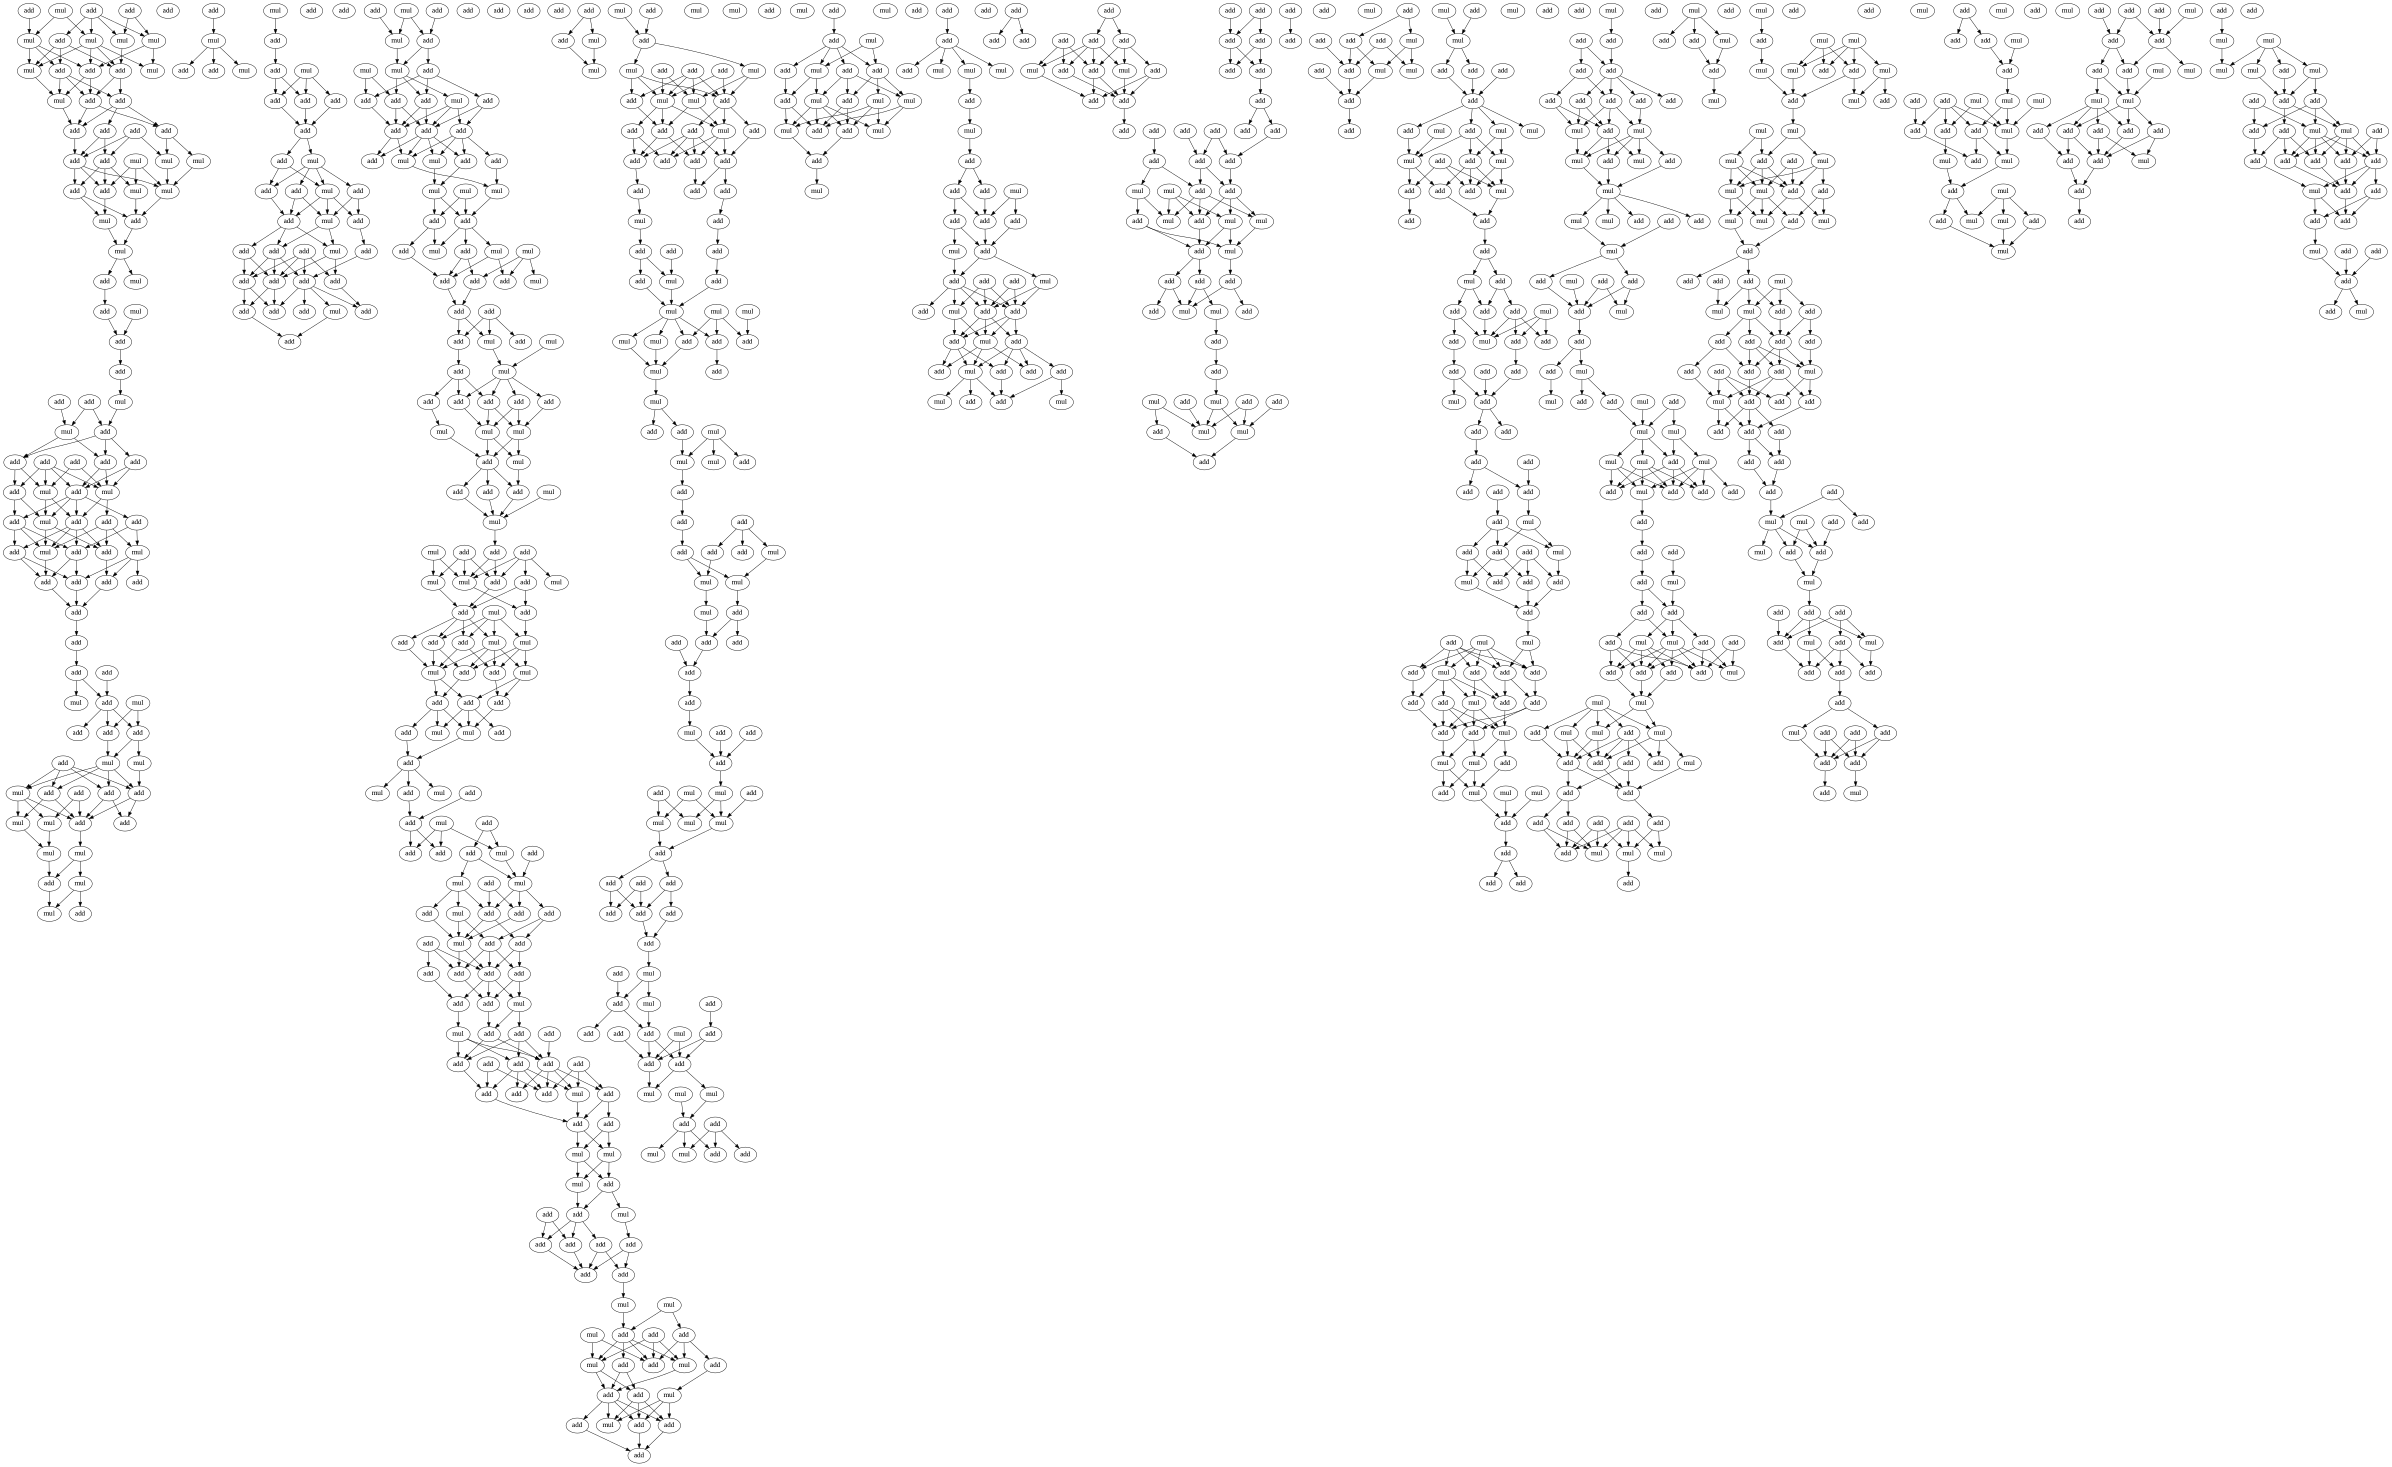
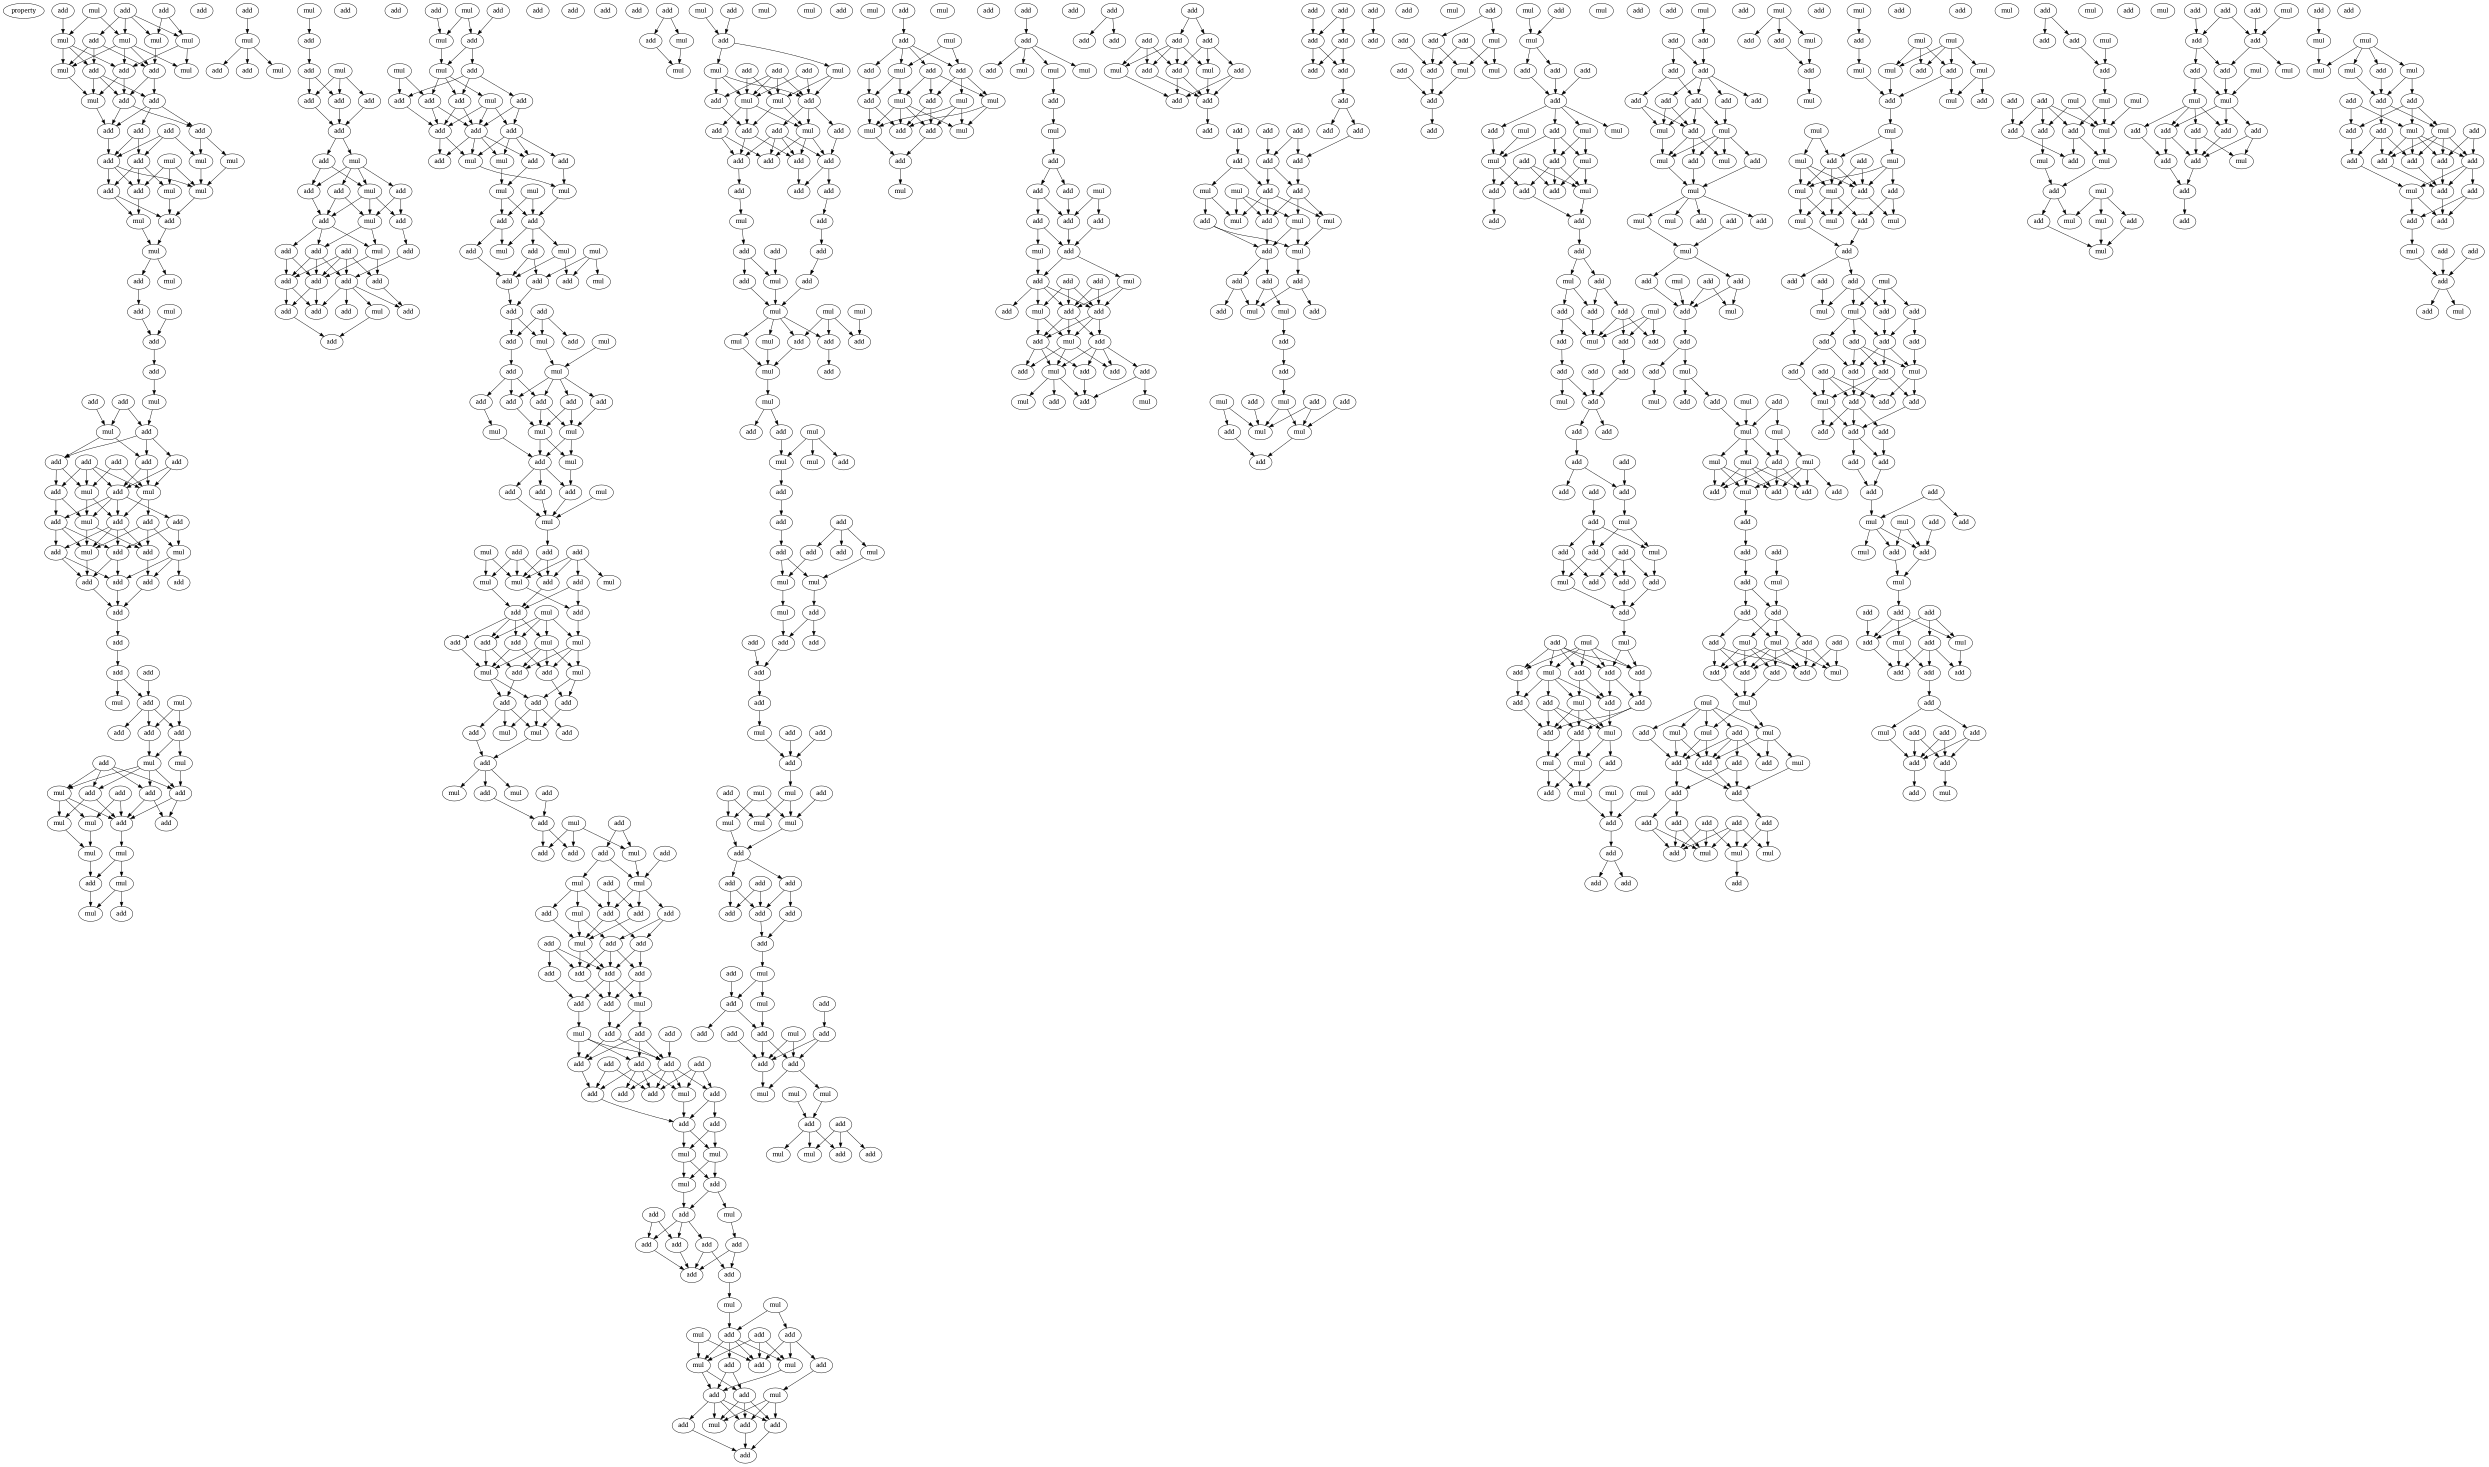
none -> (24, 11)
